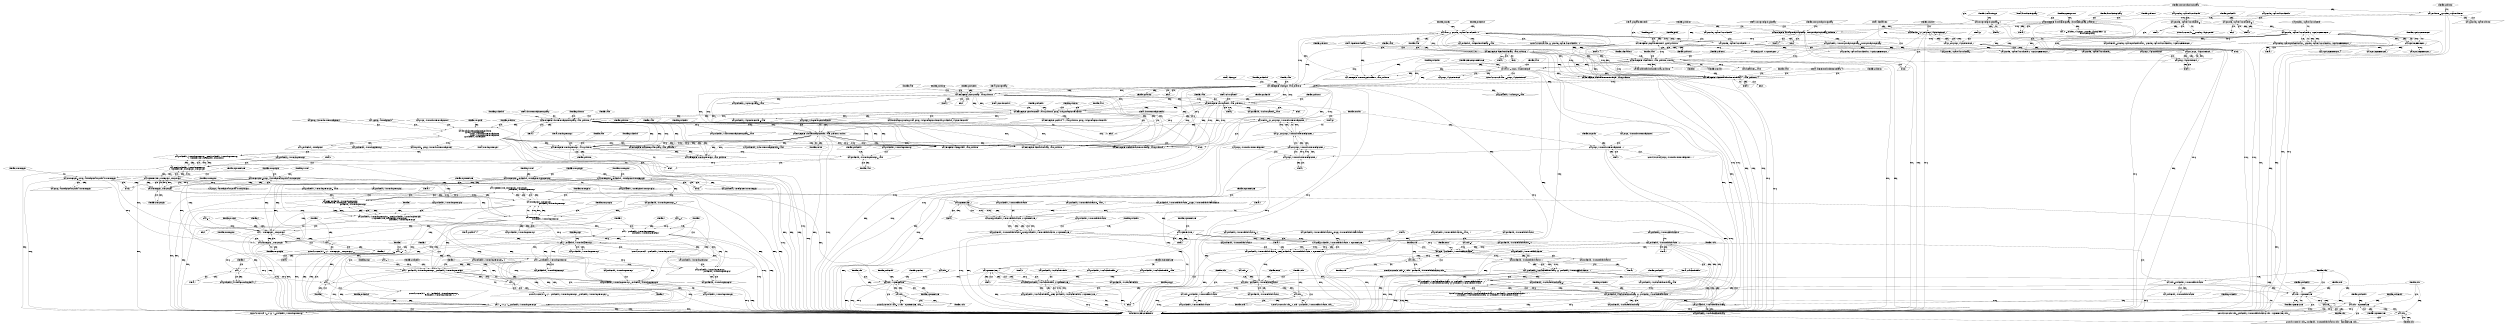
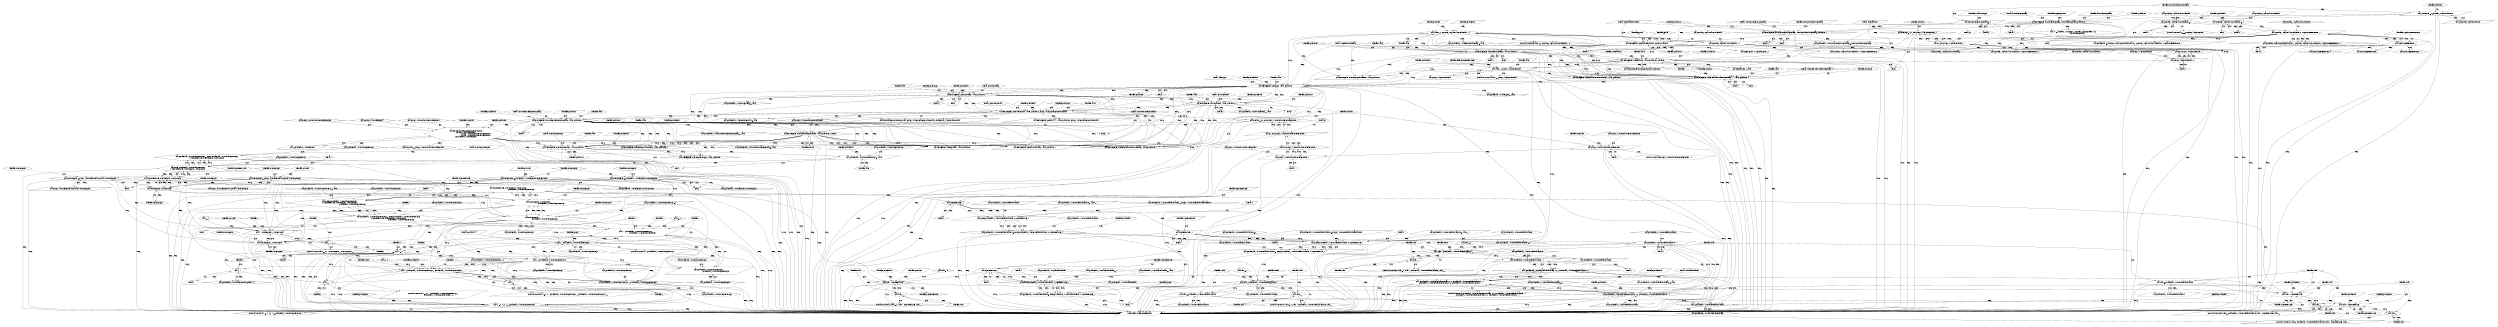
(1663, 243) -> (1661, 243)
(1486, 271) -> (1485, 271)
